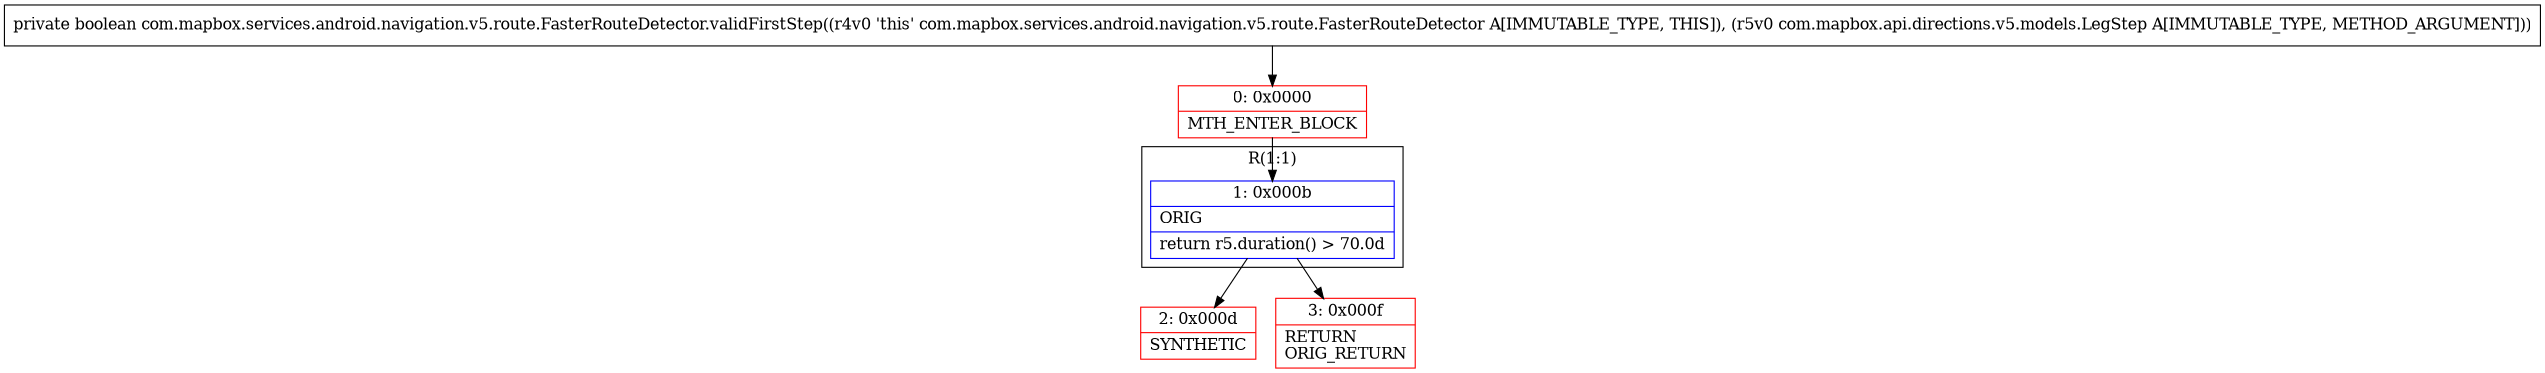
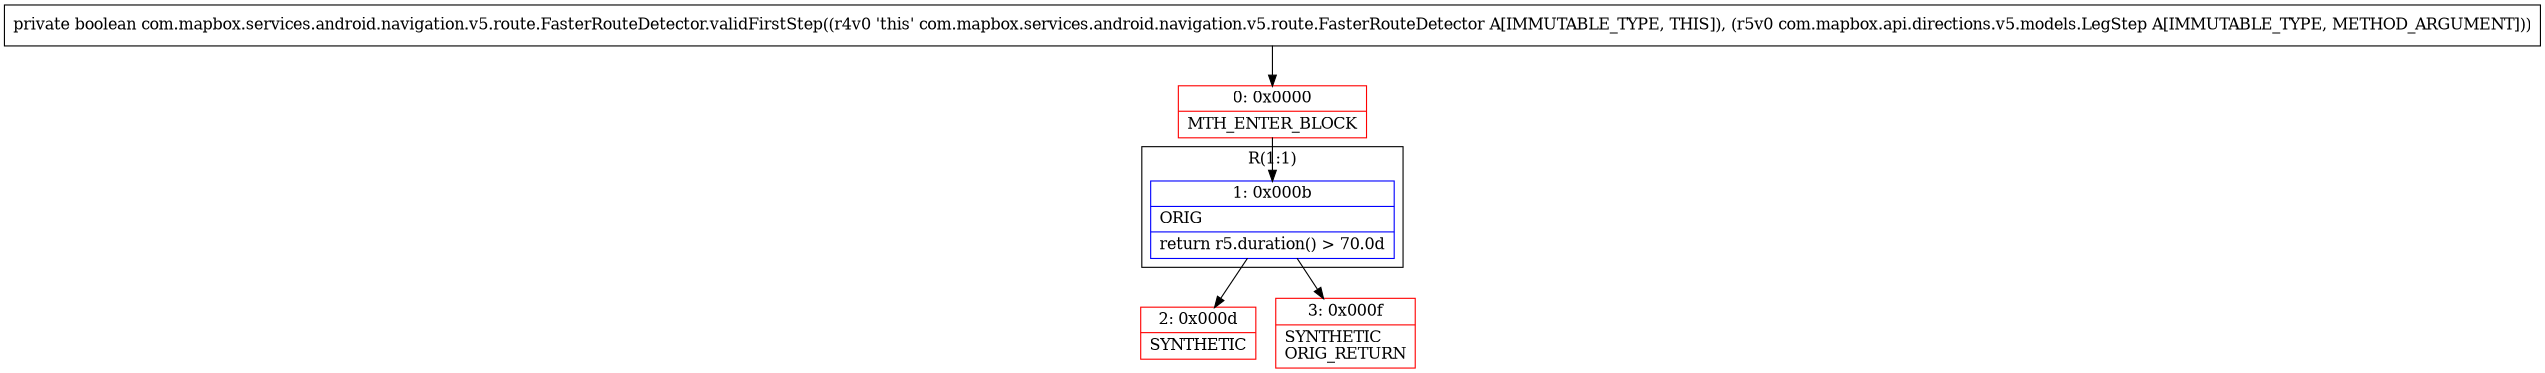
(1321, 338) -> (1333, 338)
